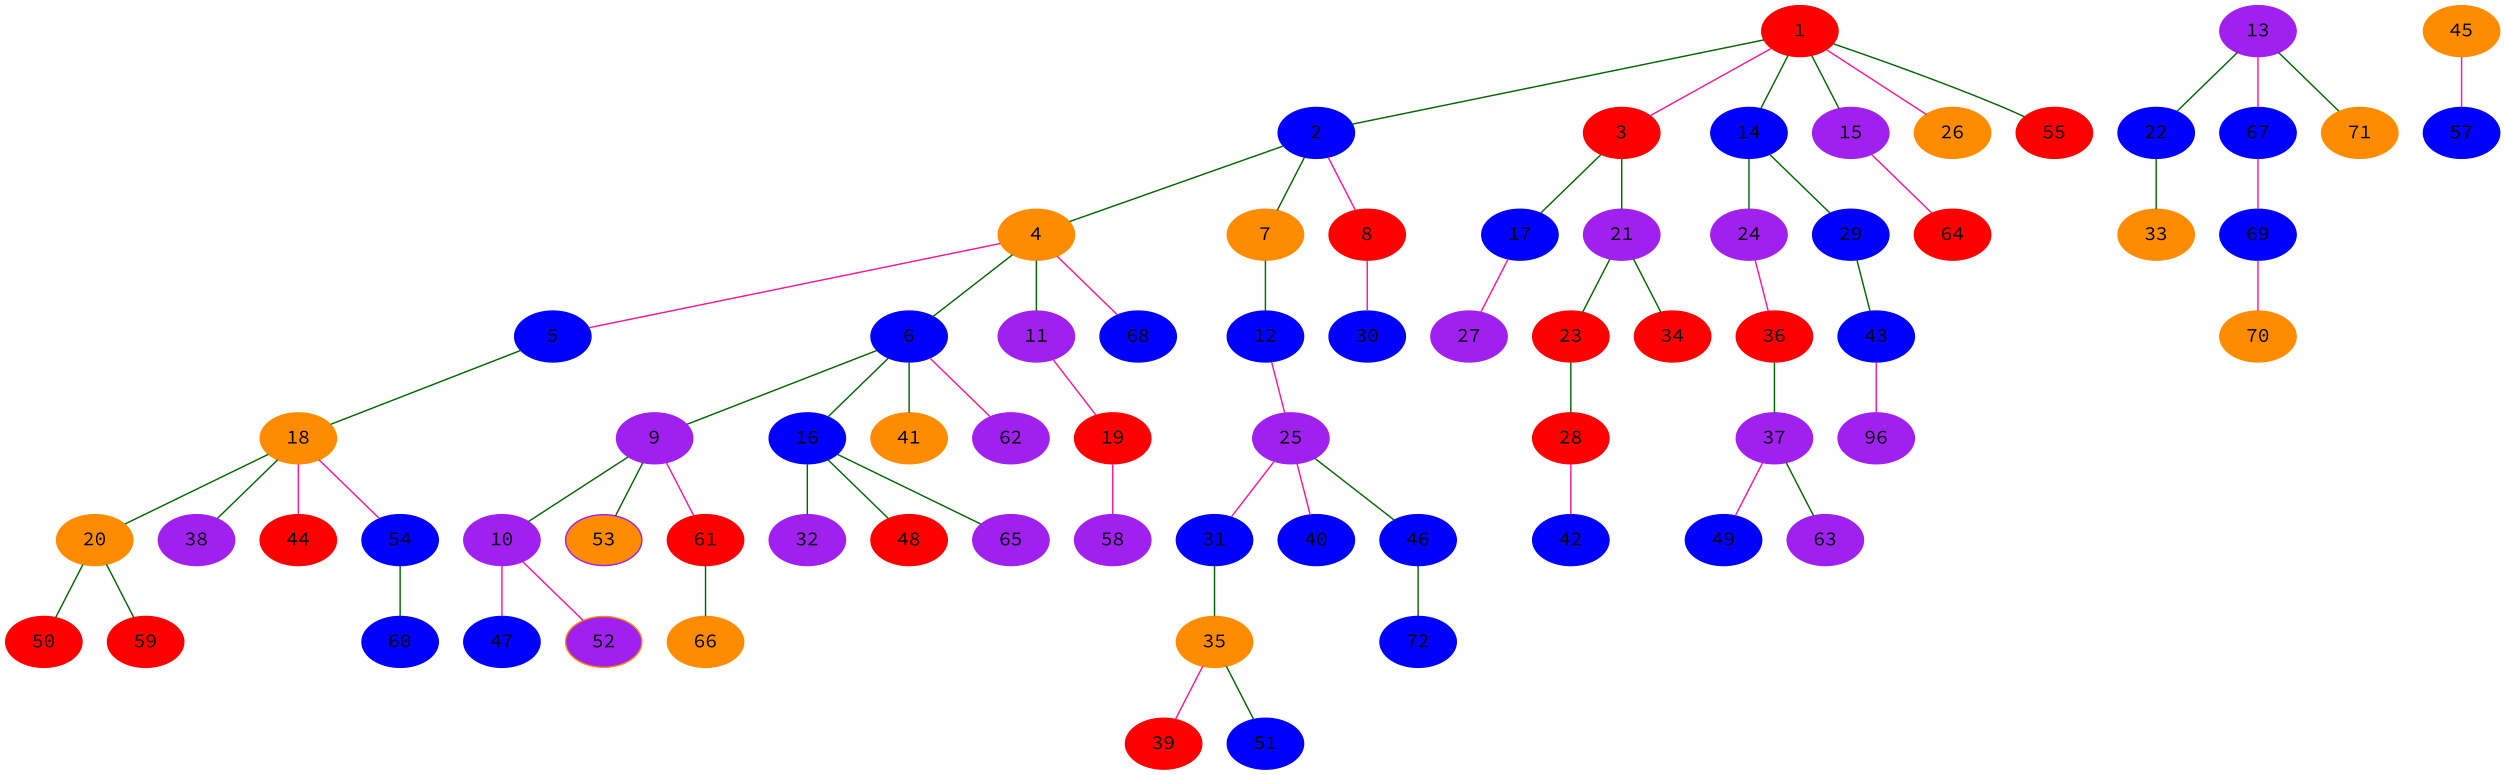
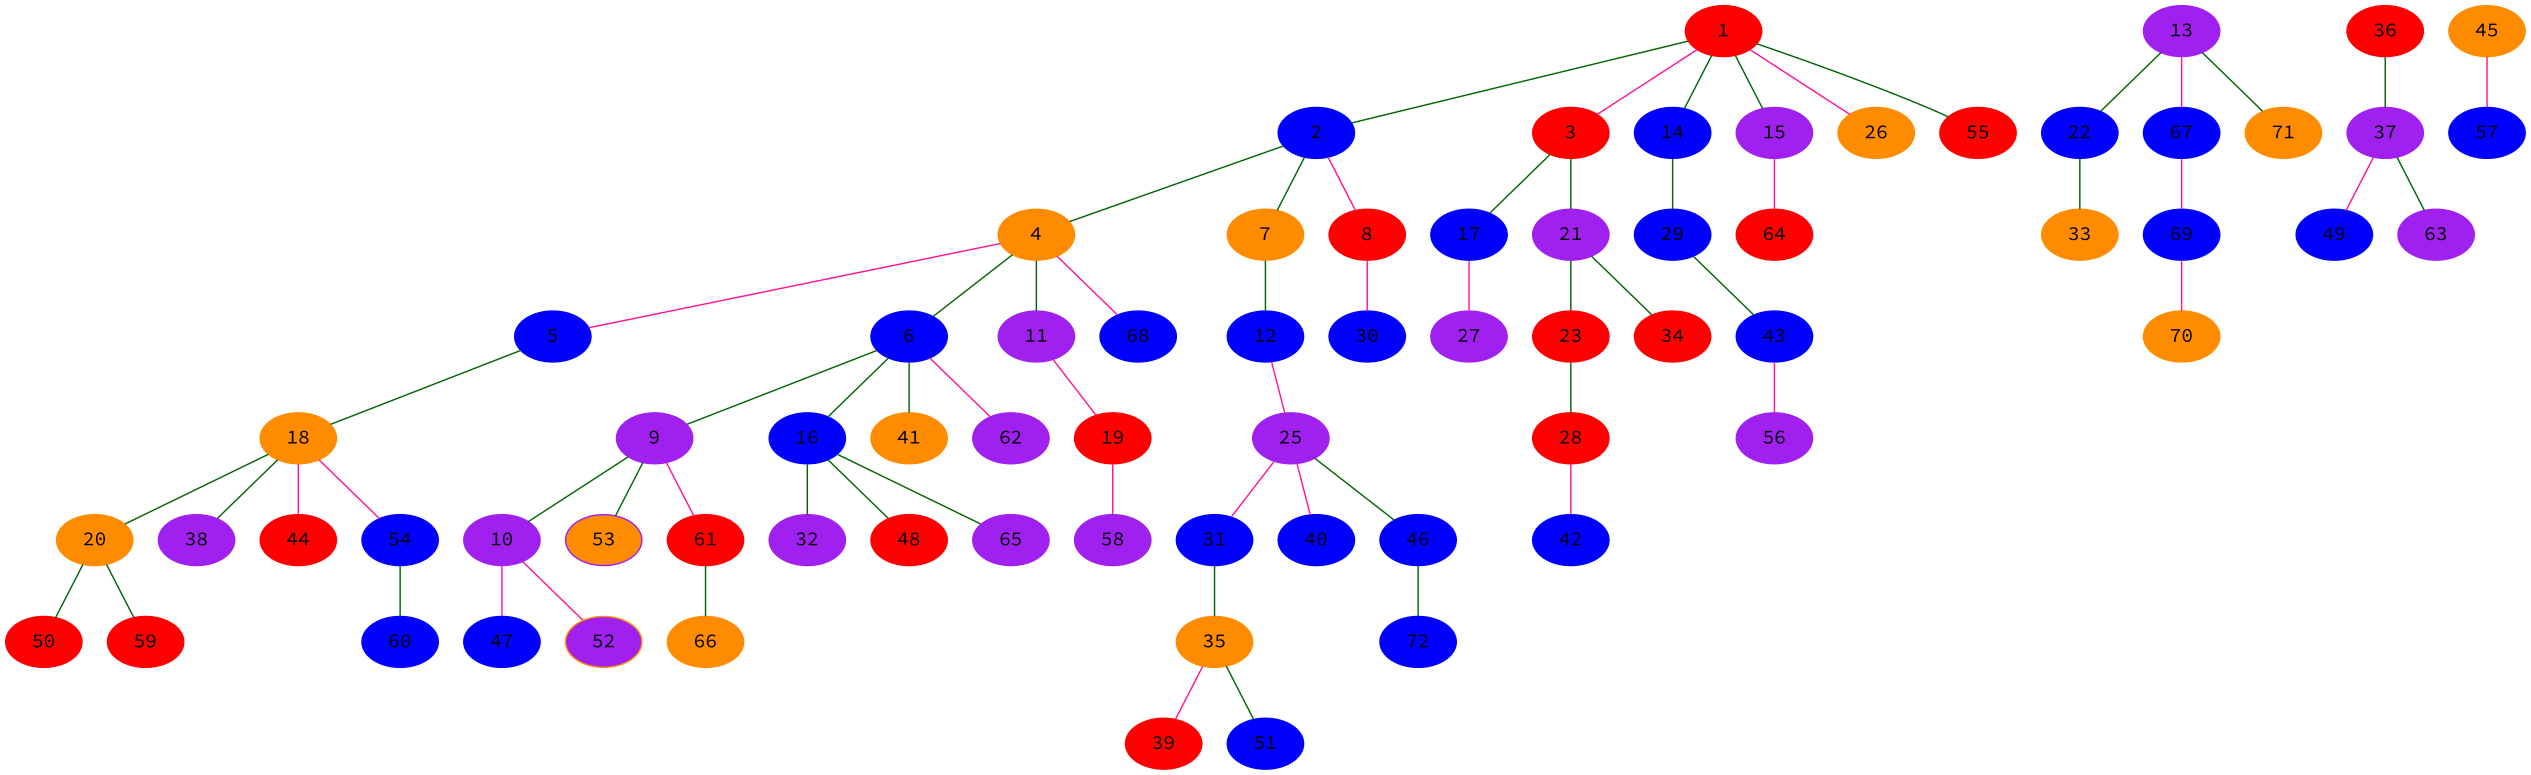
(1749, 235) -> none
(1876, 438) -> (1774, 438)
